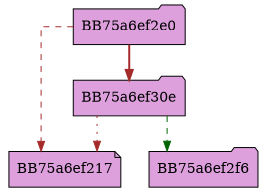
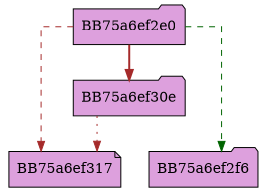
(167, 129) -> (222, 66)
(65, 169) -> (65, 169)
